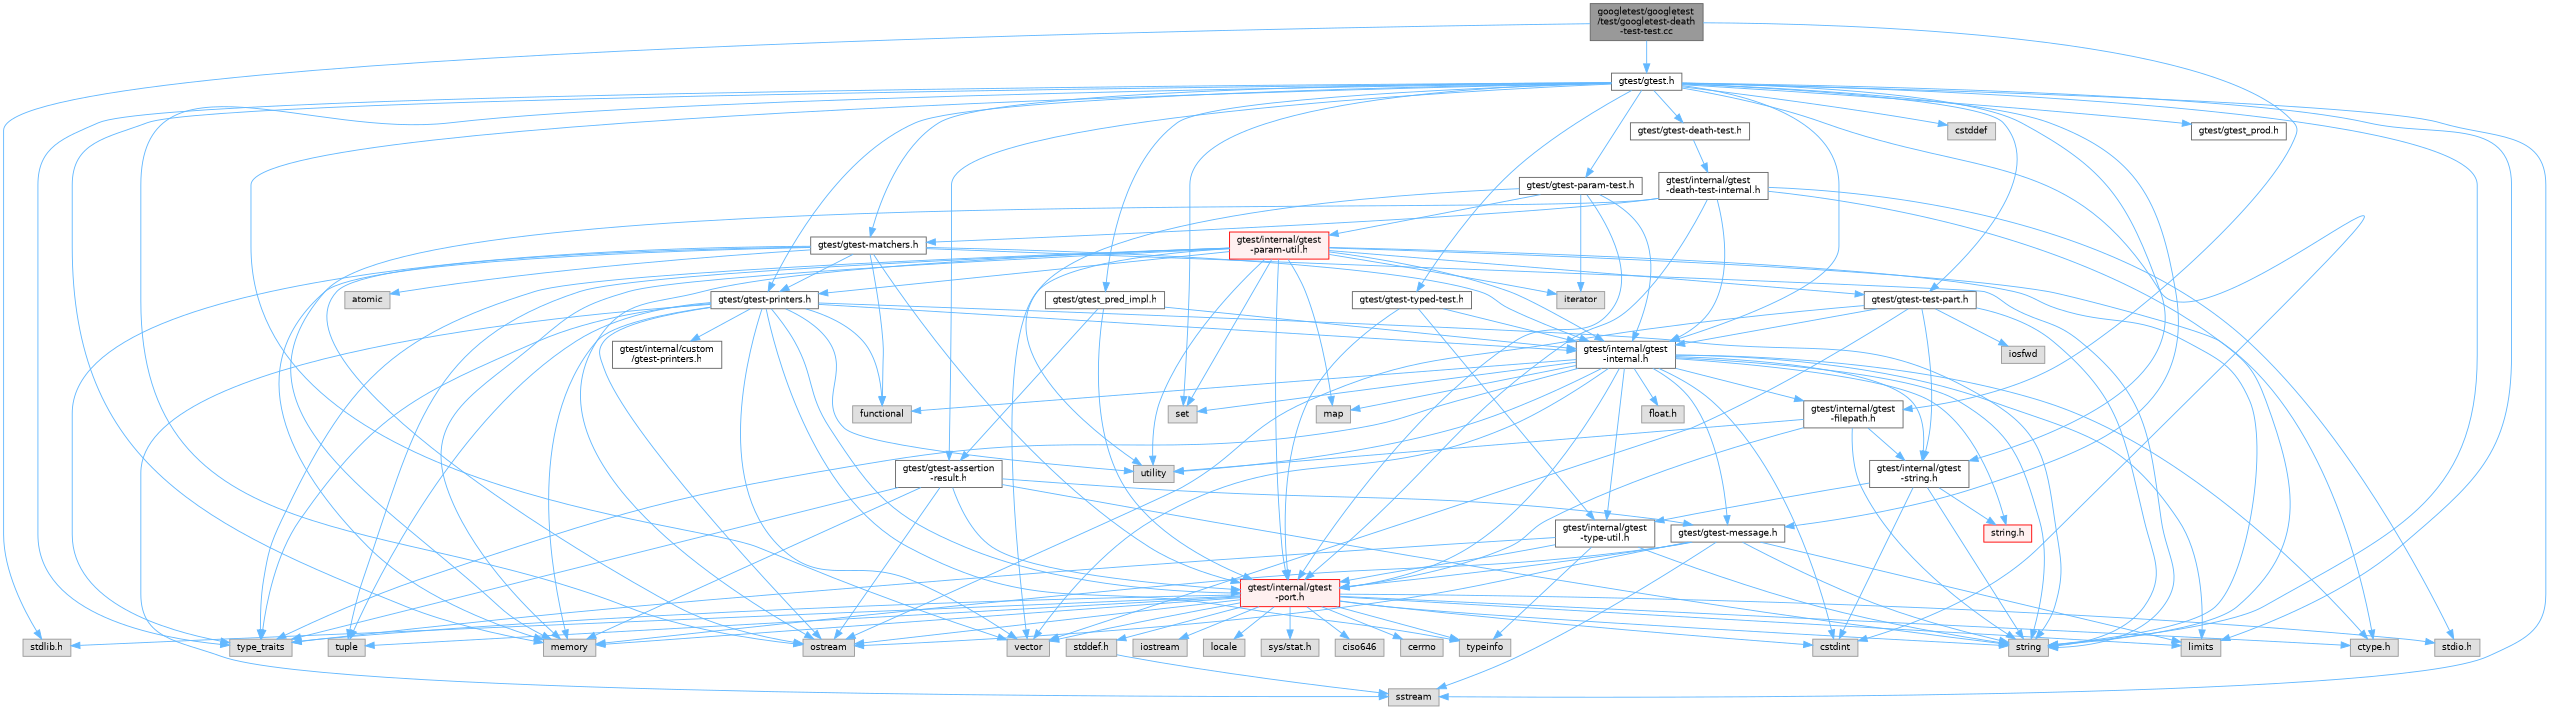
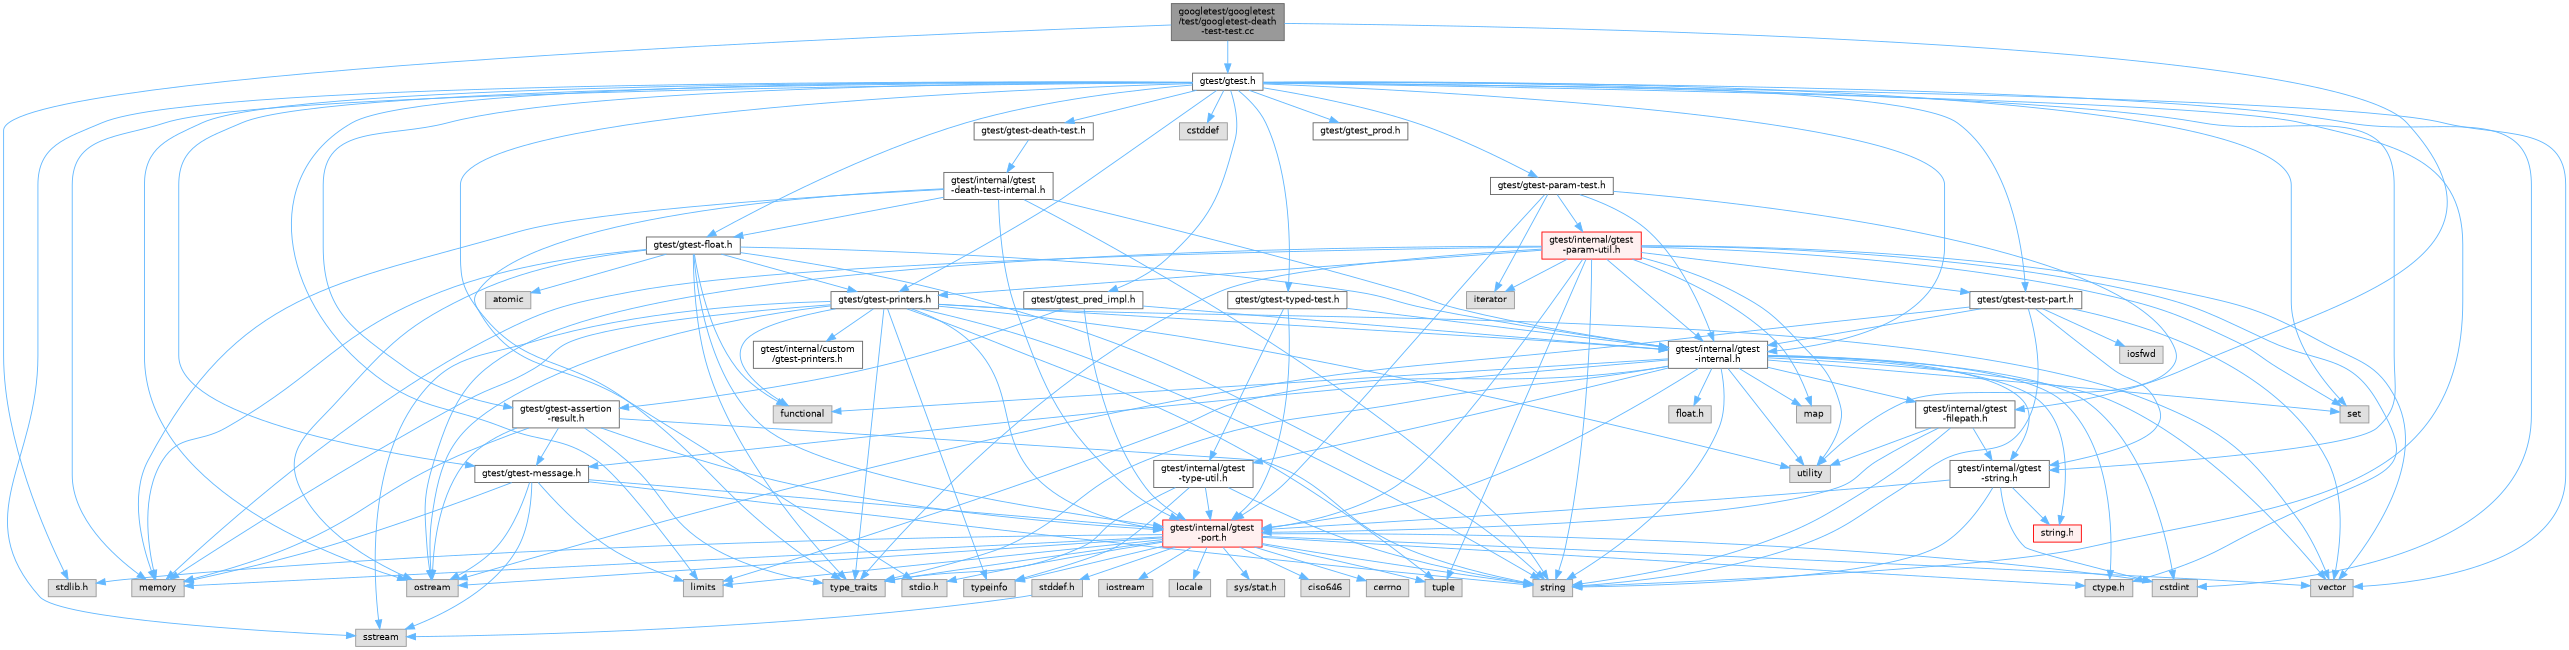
(868, 246) -> (693, 246)
(1767, 501) -> (1611, 507)
